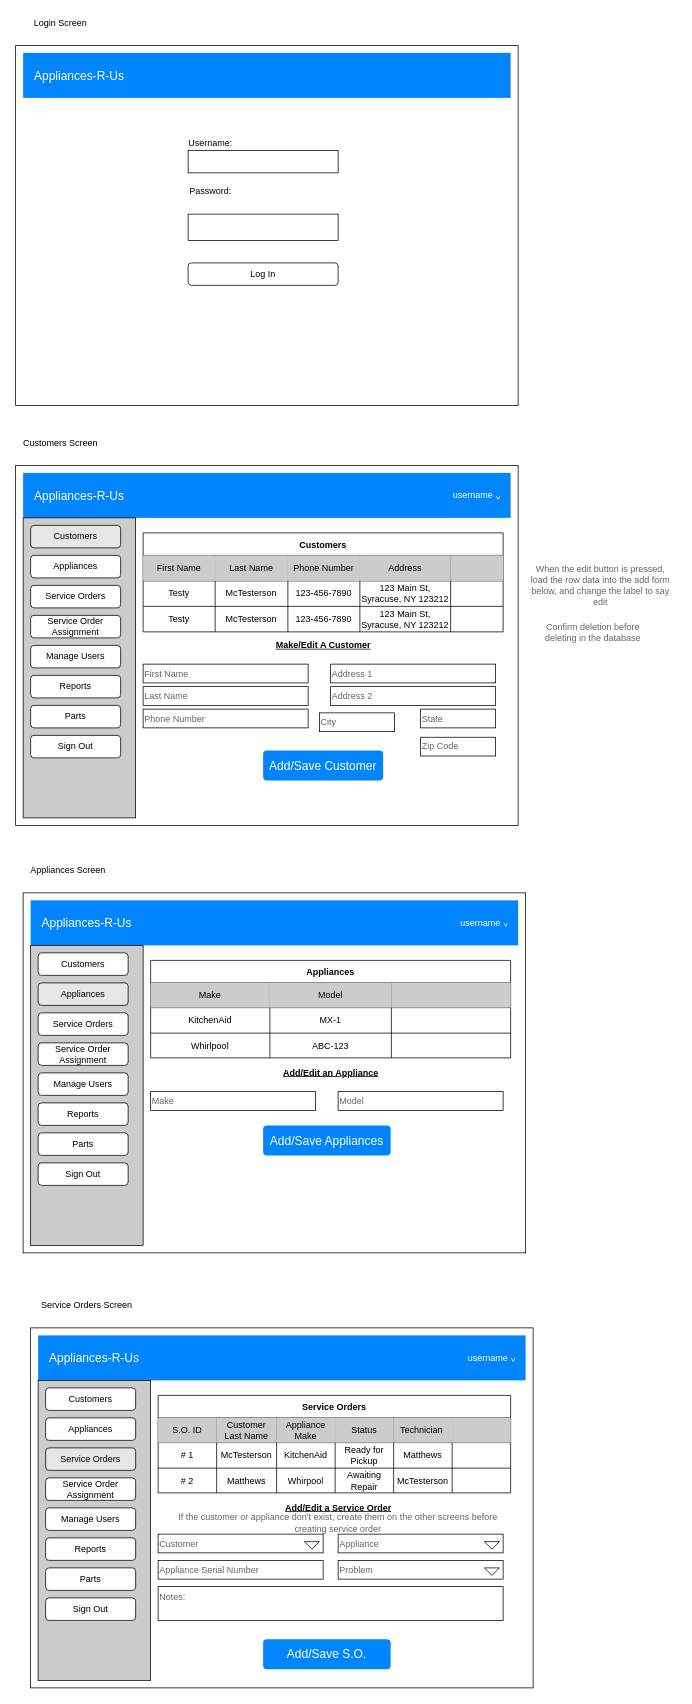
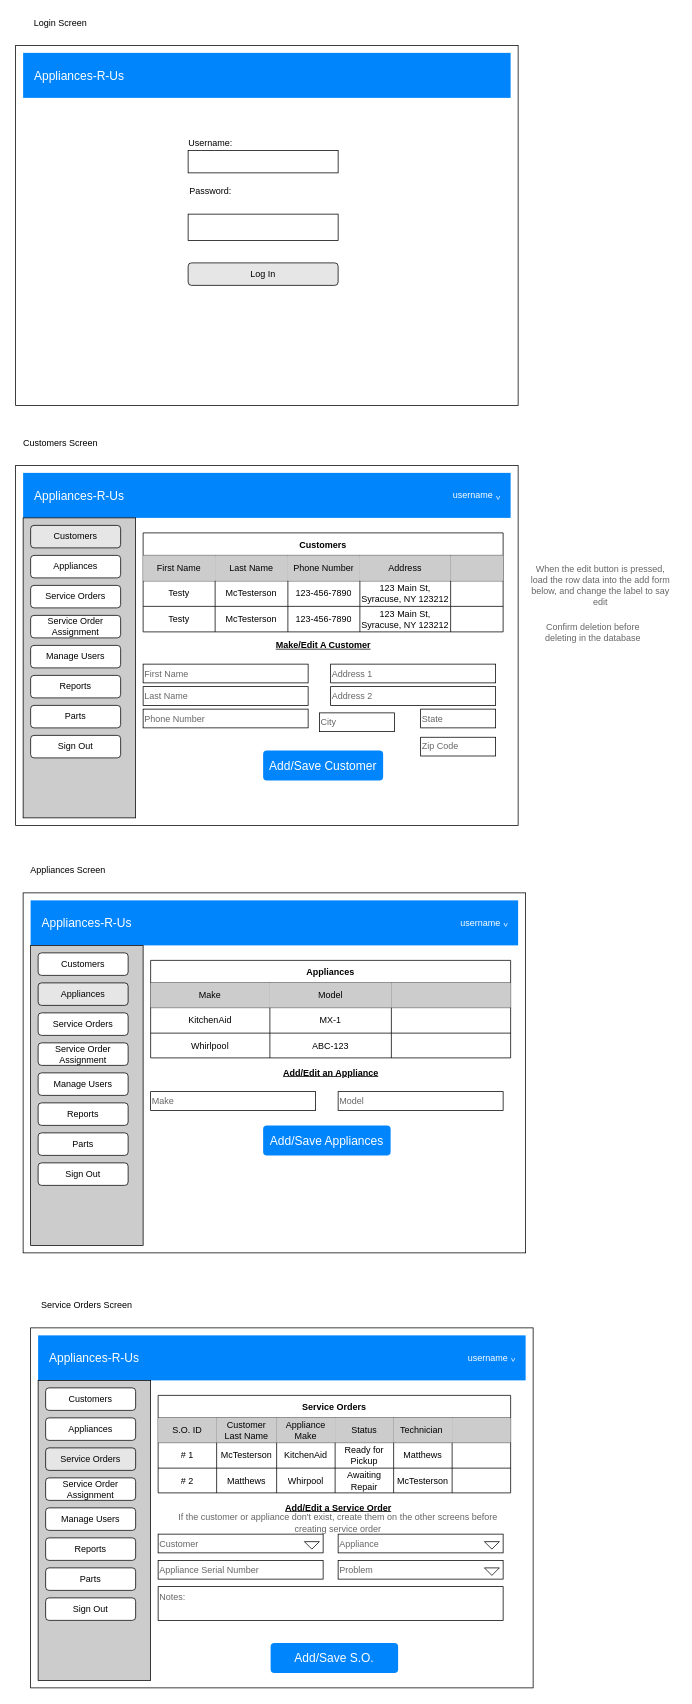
(263, 274) -> (263, 274)
(327, 1654) -> (334, 1658)
